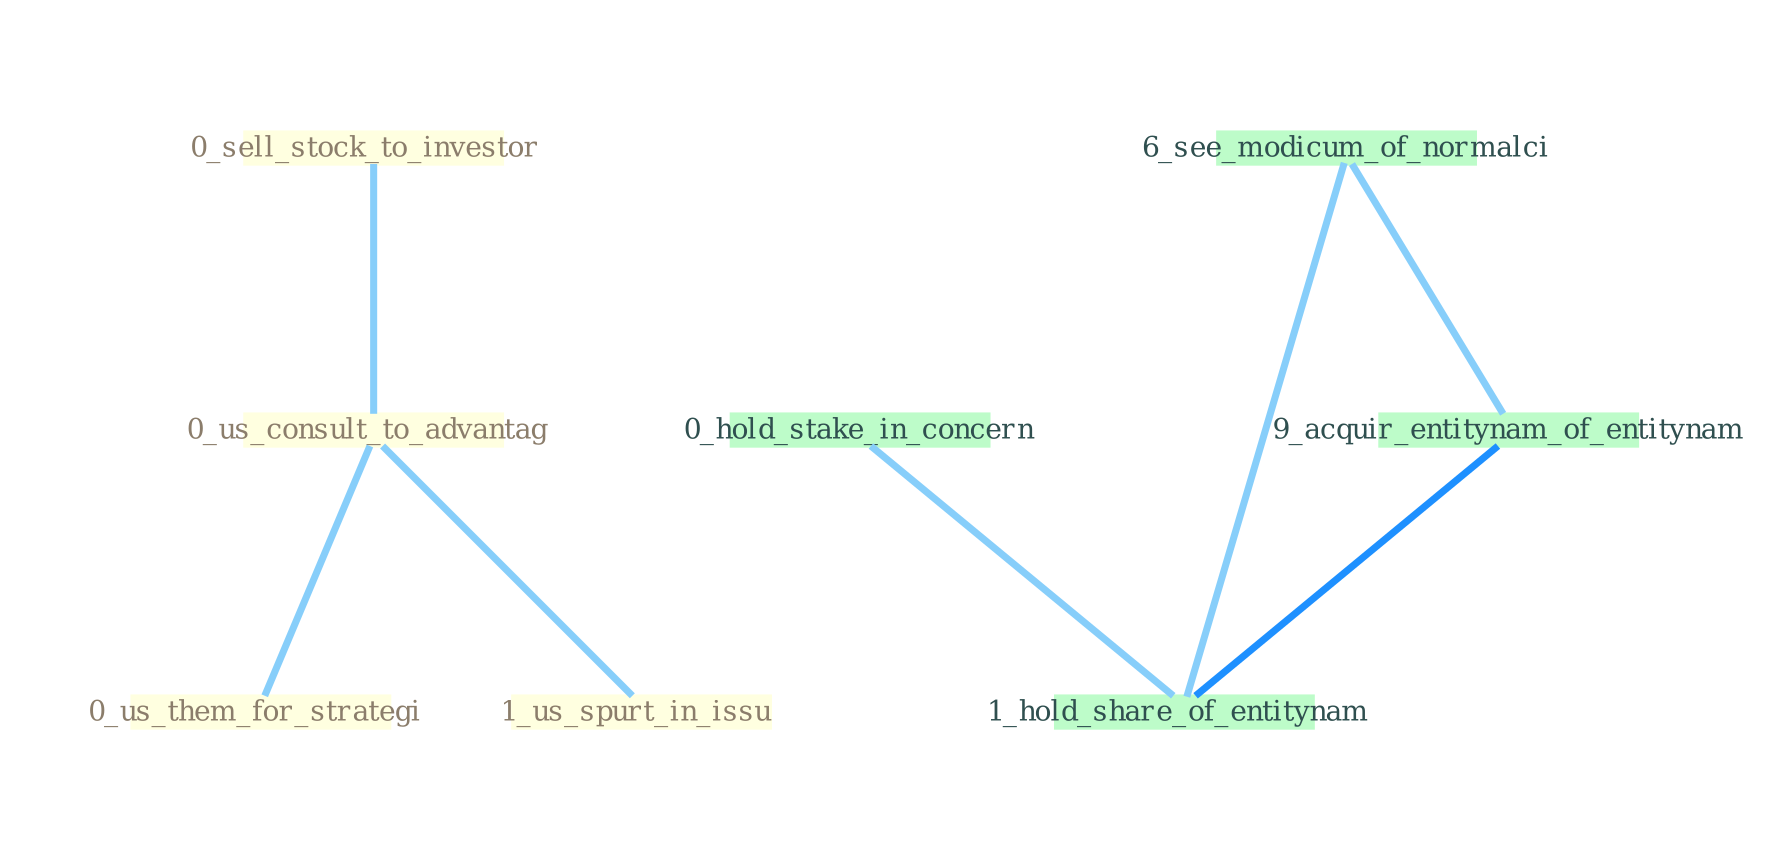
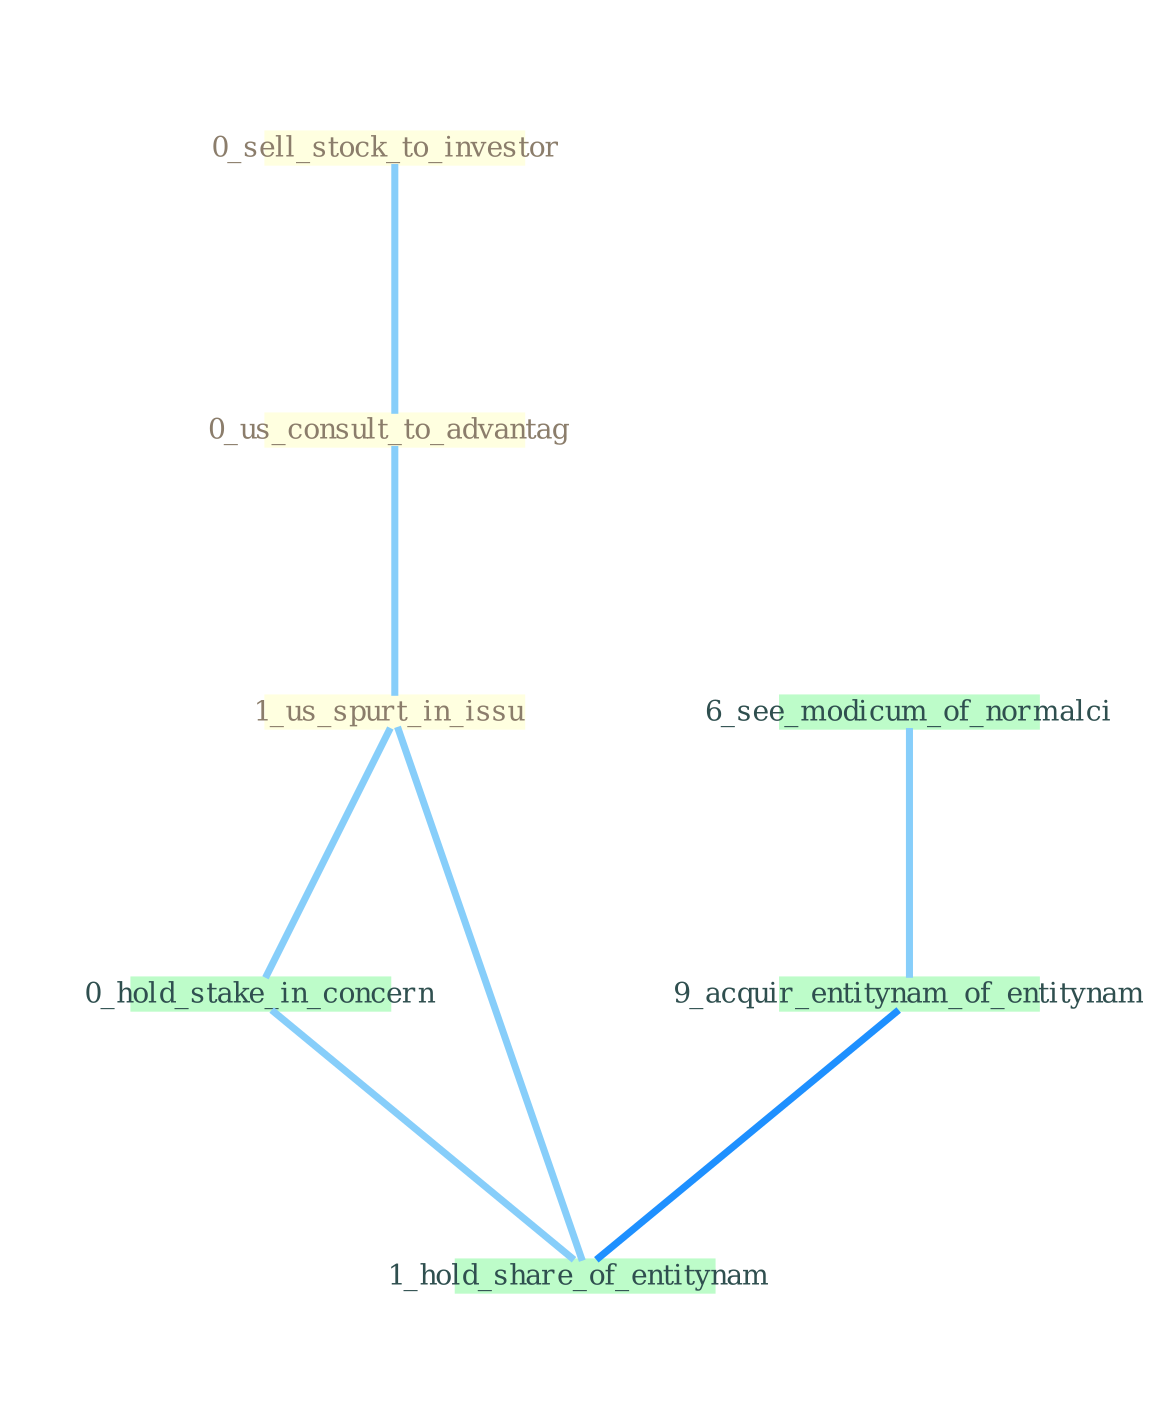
(1266, 430) -> (490, 994)
(261, 712) -> none
none -> (328, 853)
